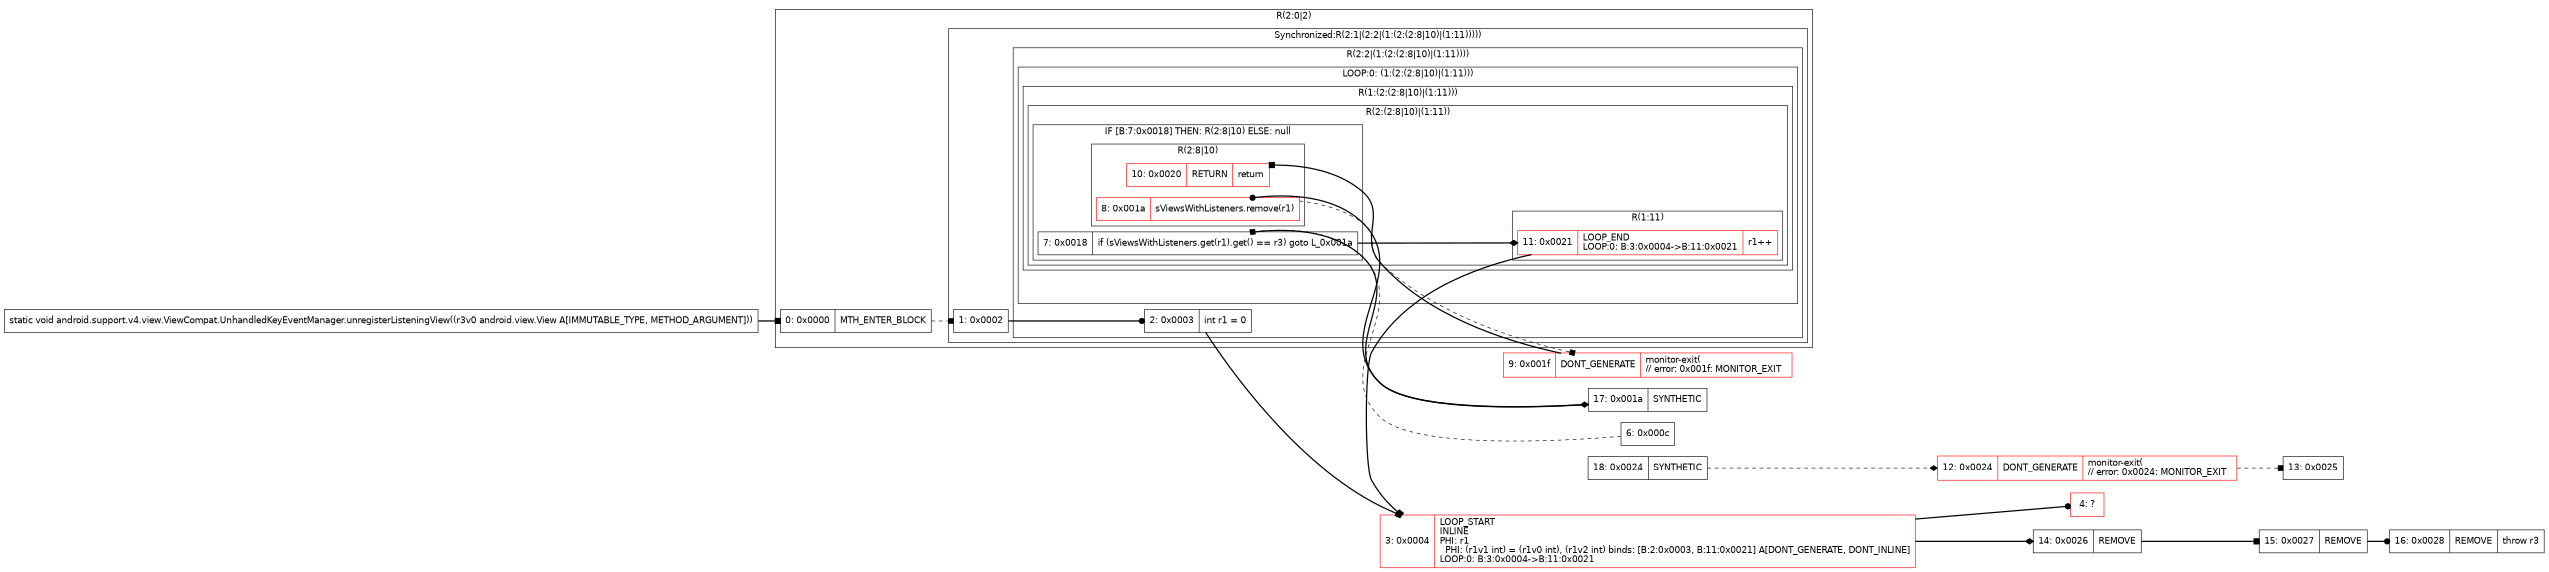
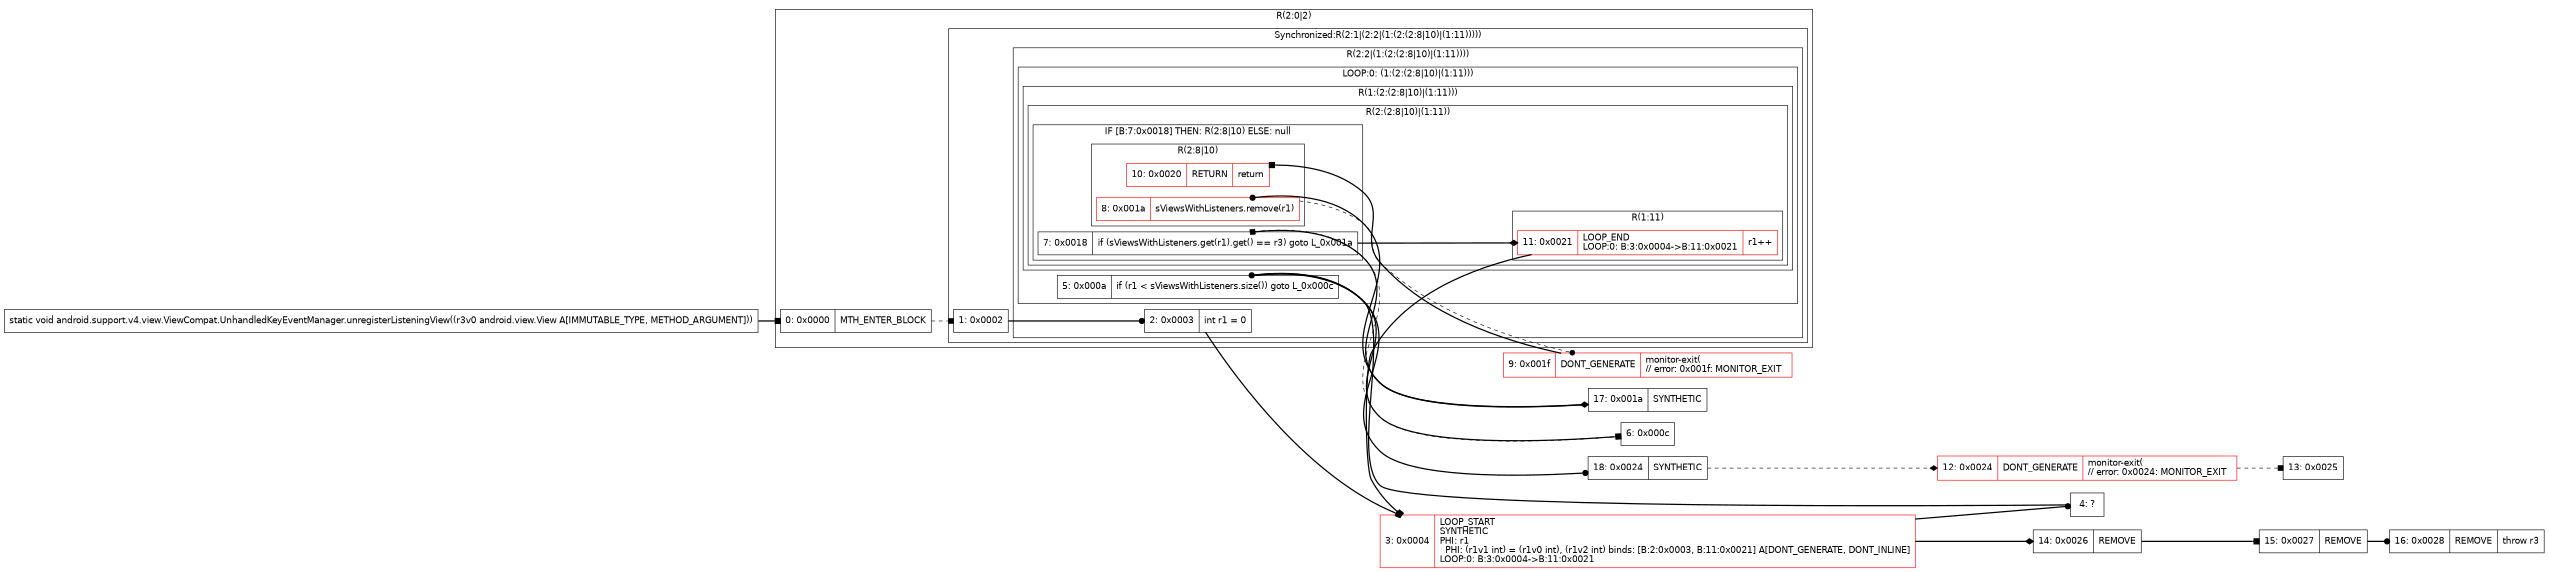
none -> (1198, 287)
(1448, 309) -> (1448, 309)
(2087, 505) -> (2087, 505)
(1454, 532) -> (1464, 532)
